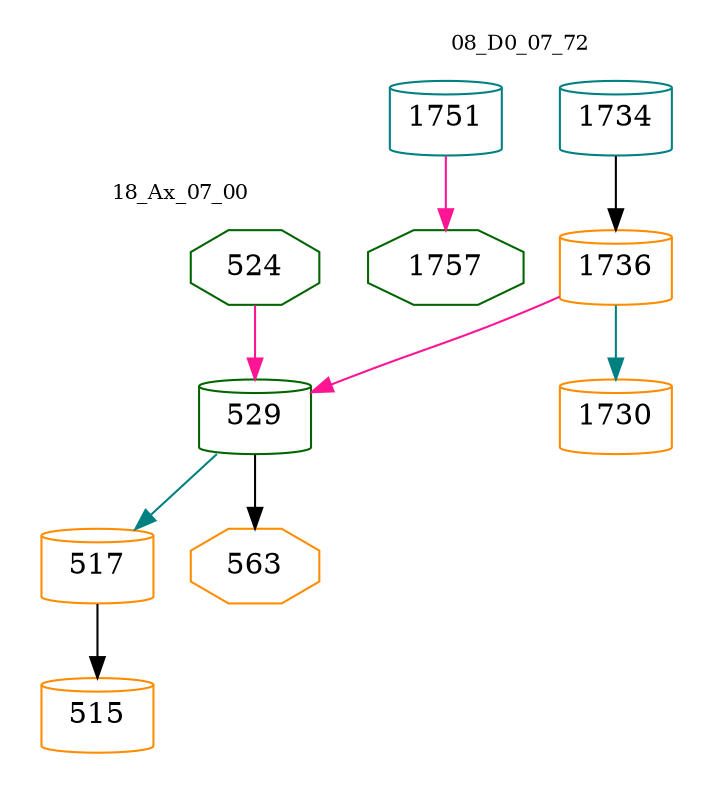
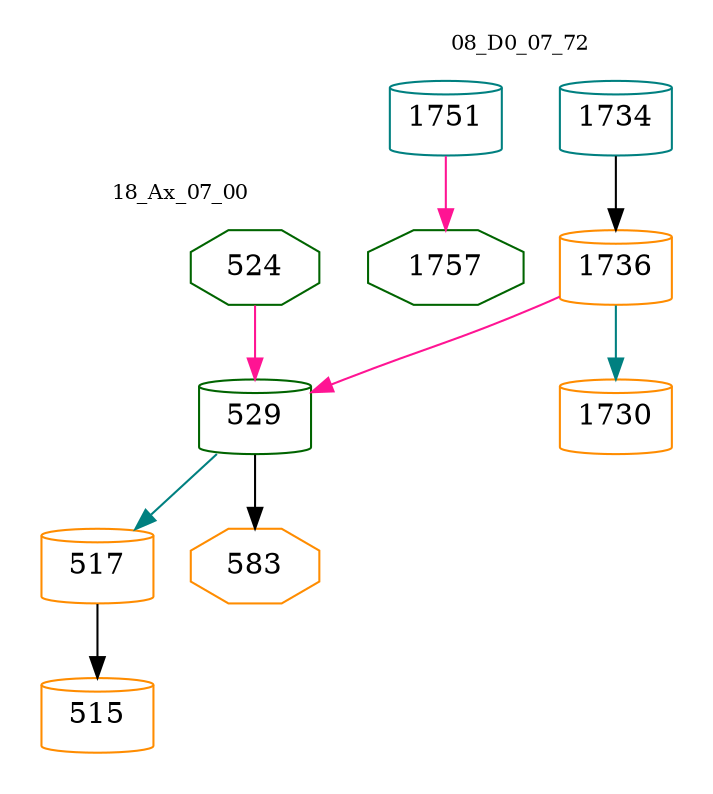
(255, 566) -> (255, 566)
